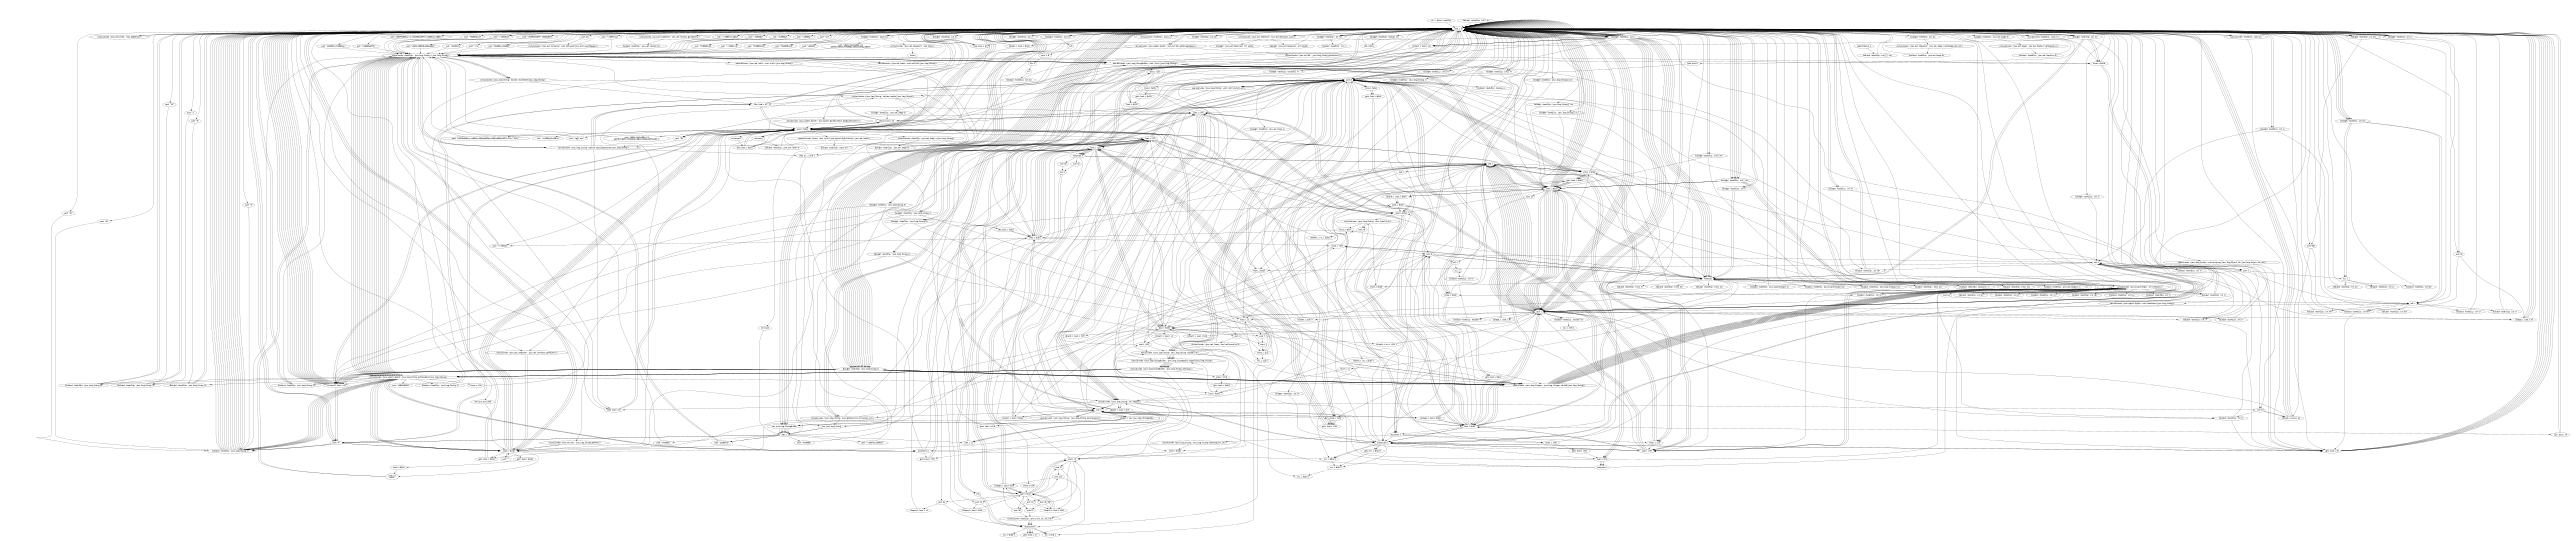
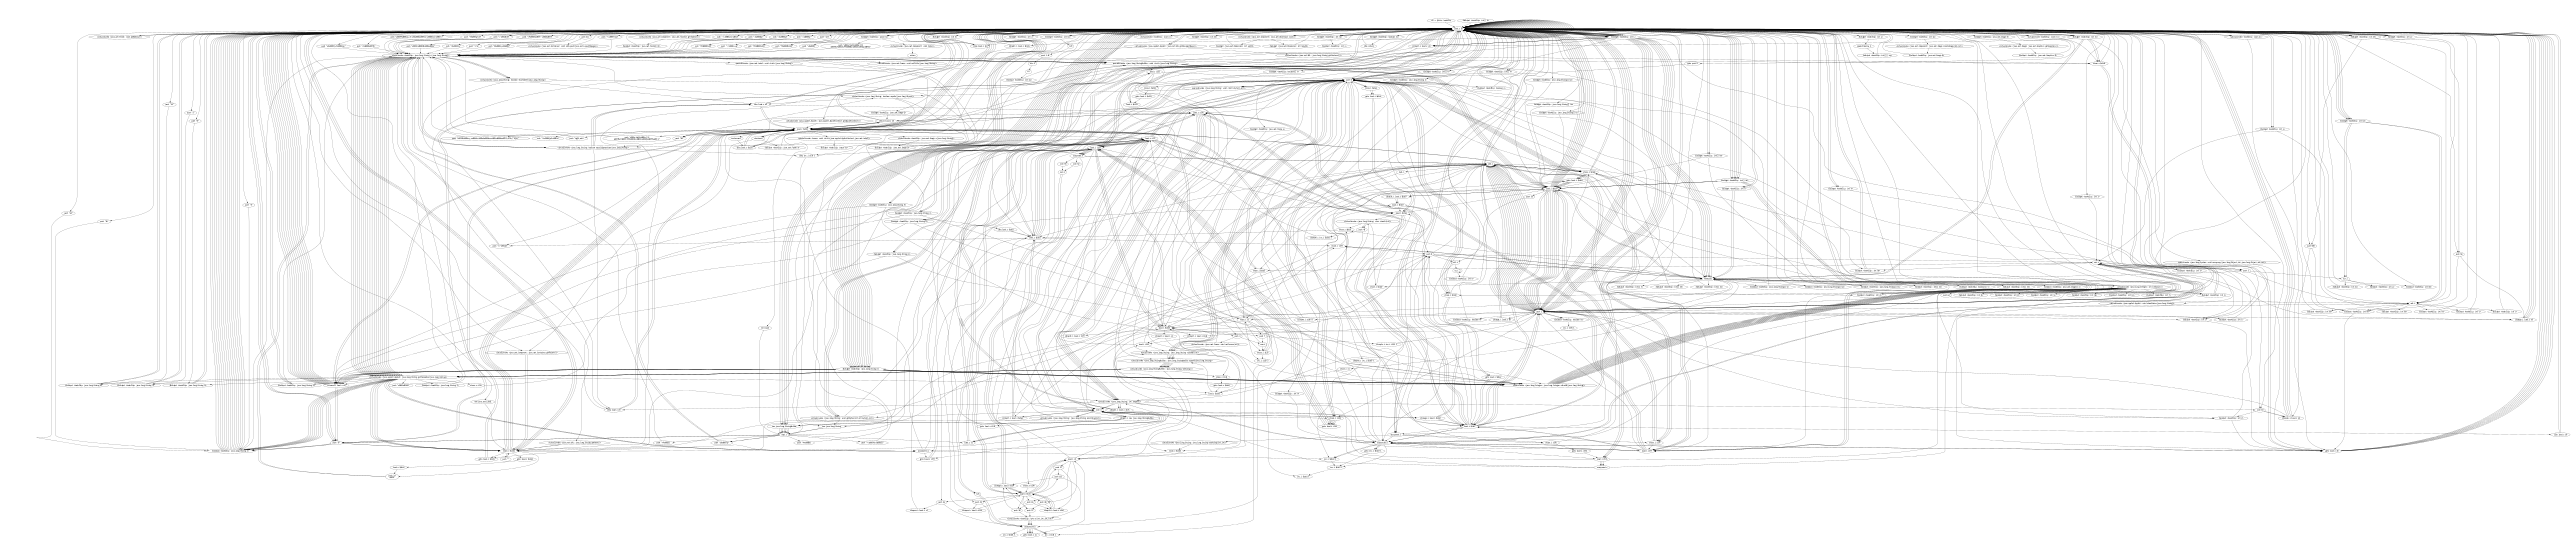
none -> (1871, 37)
none -> (1236, 184)
none -> (2432, 312)
(1151, 333) -> (1170, 341)
